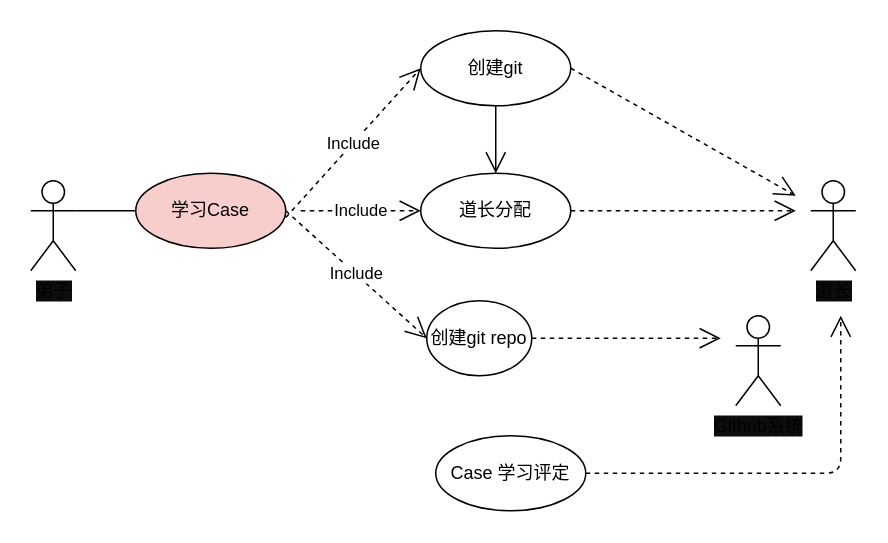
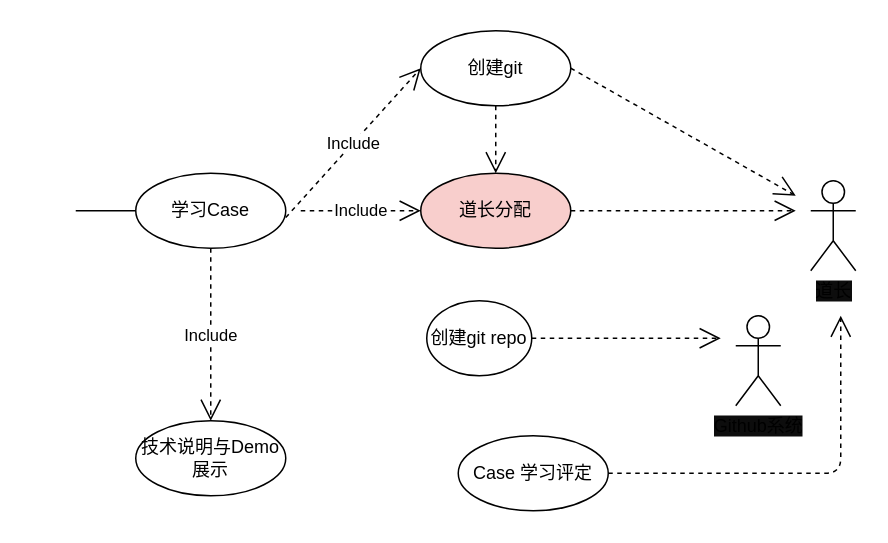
(496, 139) -> (496, 139)
(211, 211) -> (211, 211)
(496, 211) -> (496, 211)
(53, 226) -> none
(355, 273) -> none
none -> (211, 332)
none -> (211, 458)
(511, 473) -> (533, 473)
